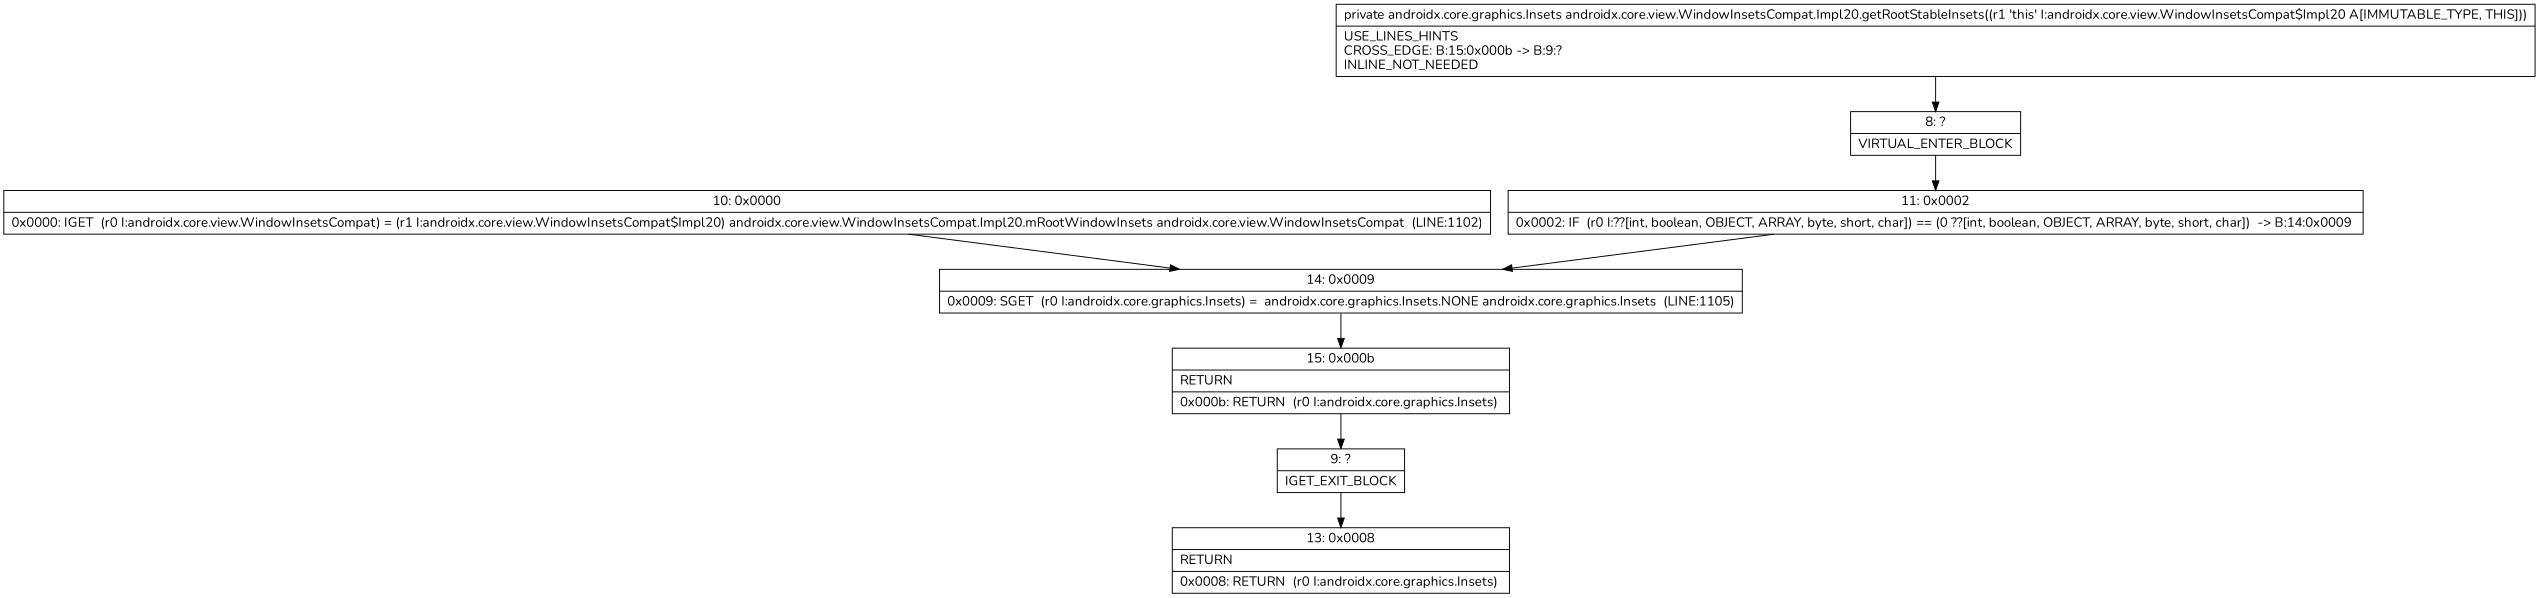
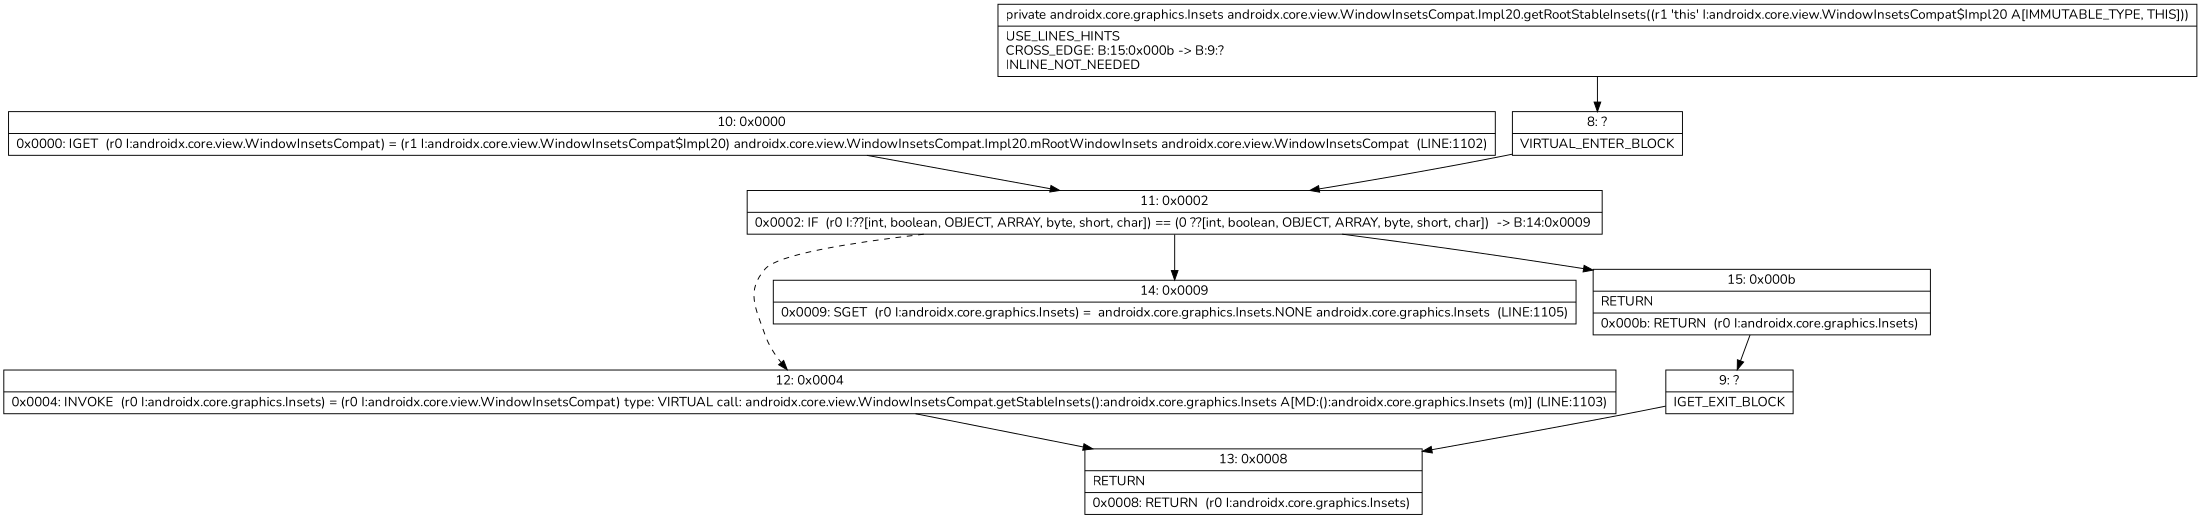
(1039, 251) -> (959, 172)
(1341, 326) -> (1463, 251)
none -> (810, 392)
